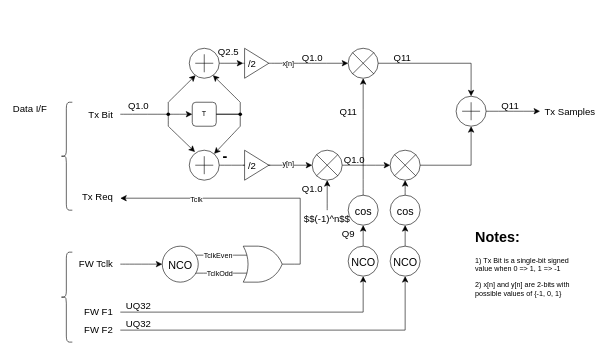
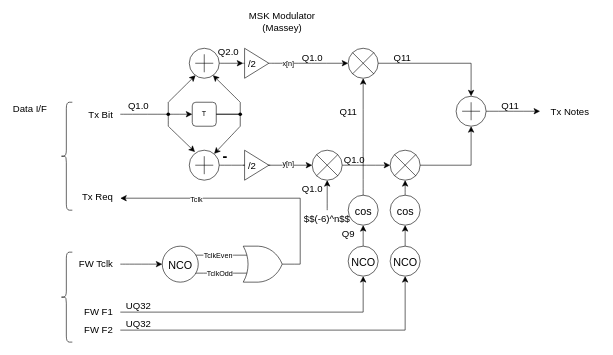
none -> (282, 21)
(229, 51) -> (229, 51)
(570, 111) -> (570, 111)
(327, 219) -> (327, 219)
(528, 261) -> none
